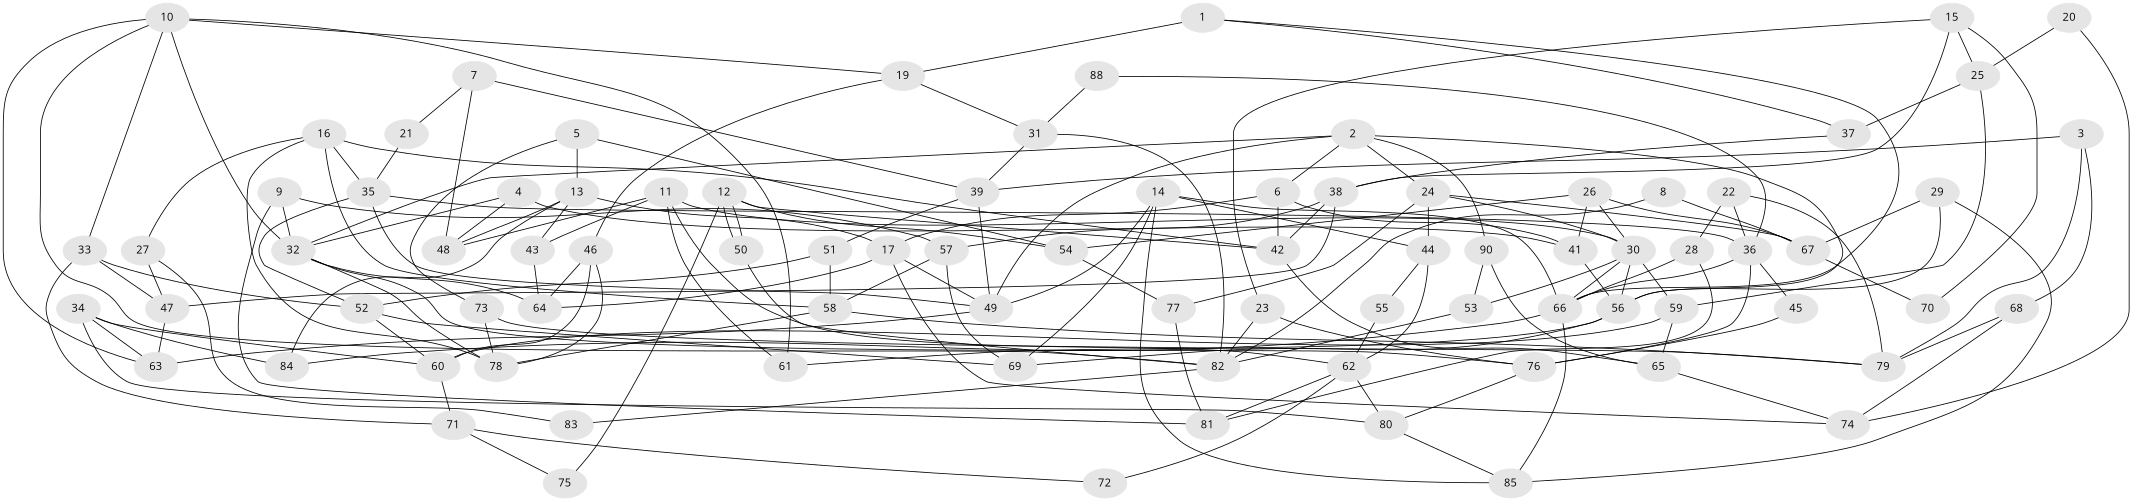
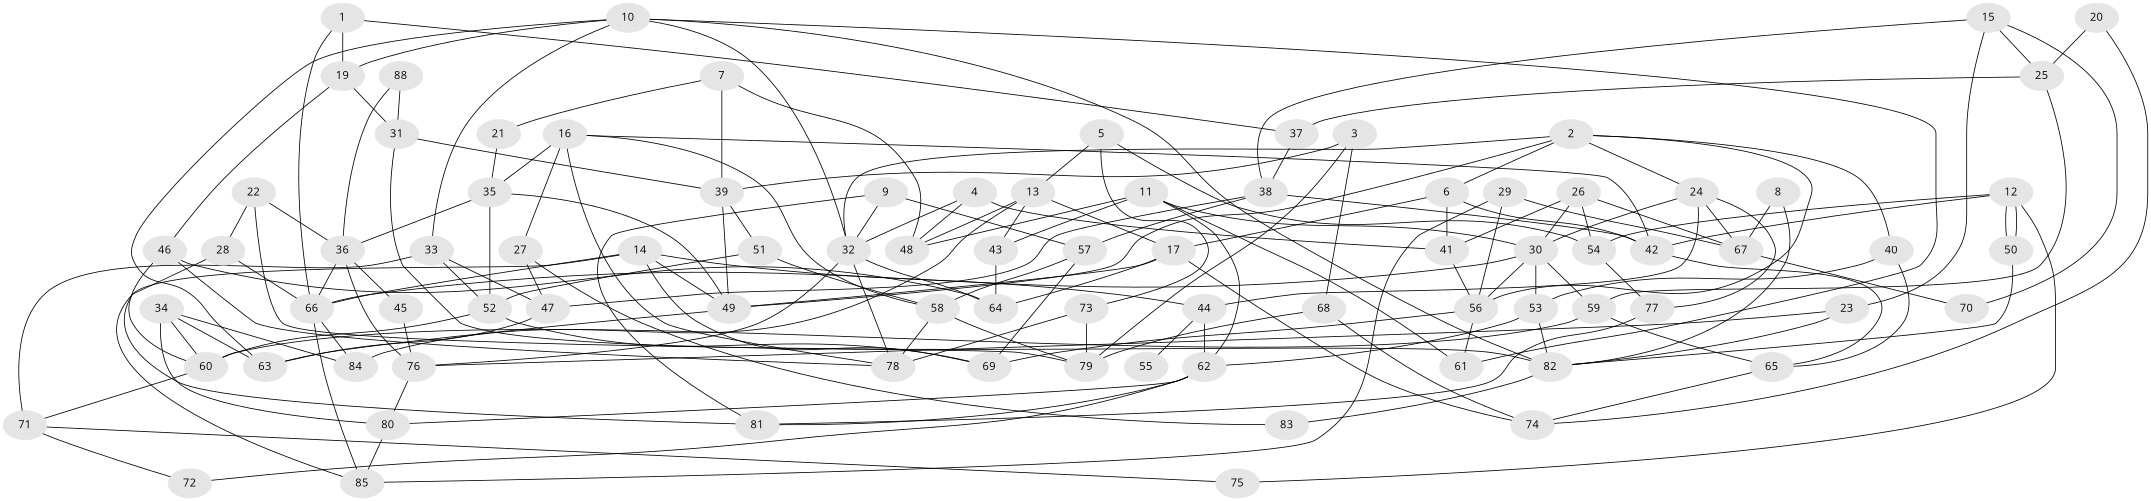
(1487, 251) -> (1892, 251)
(1366, 338) -> (1352, 353)
